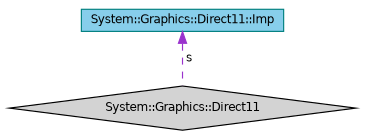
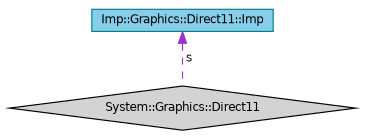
(183, 20) -> (183, 20)
